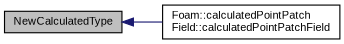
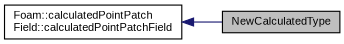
(148, 22) -> (208, 22)
